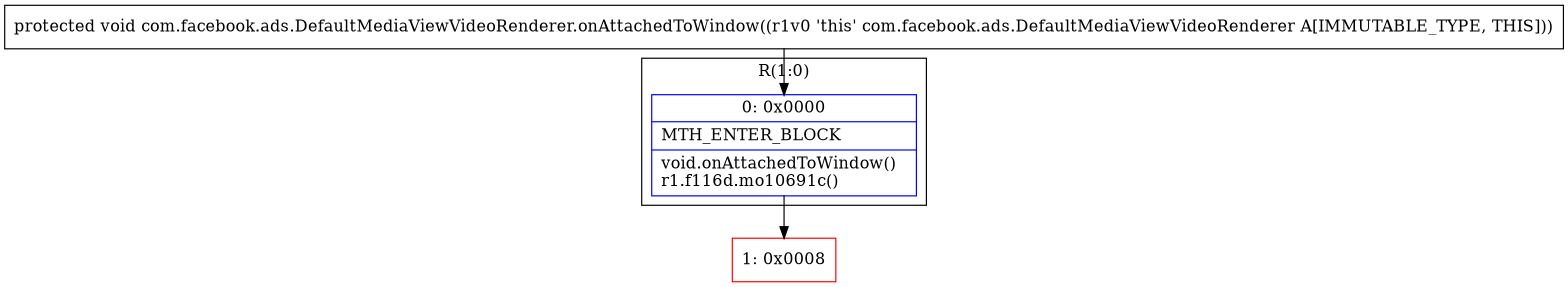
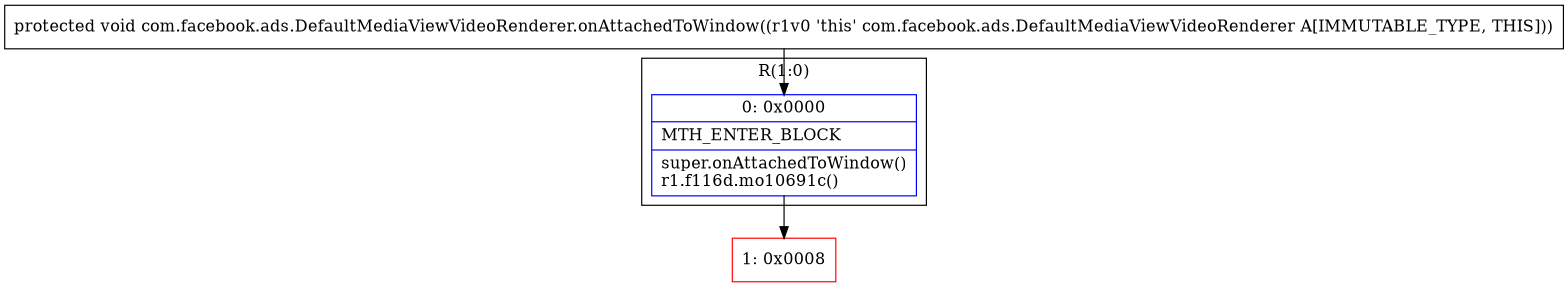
(779, 164) -> (784, 164)
